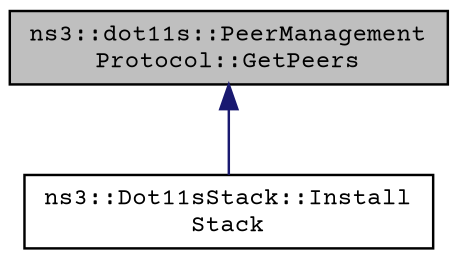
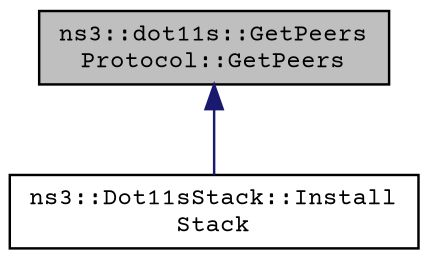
(229, 48) -> (214, 48)
